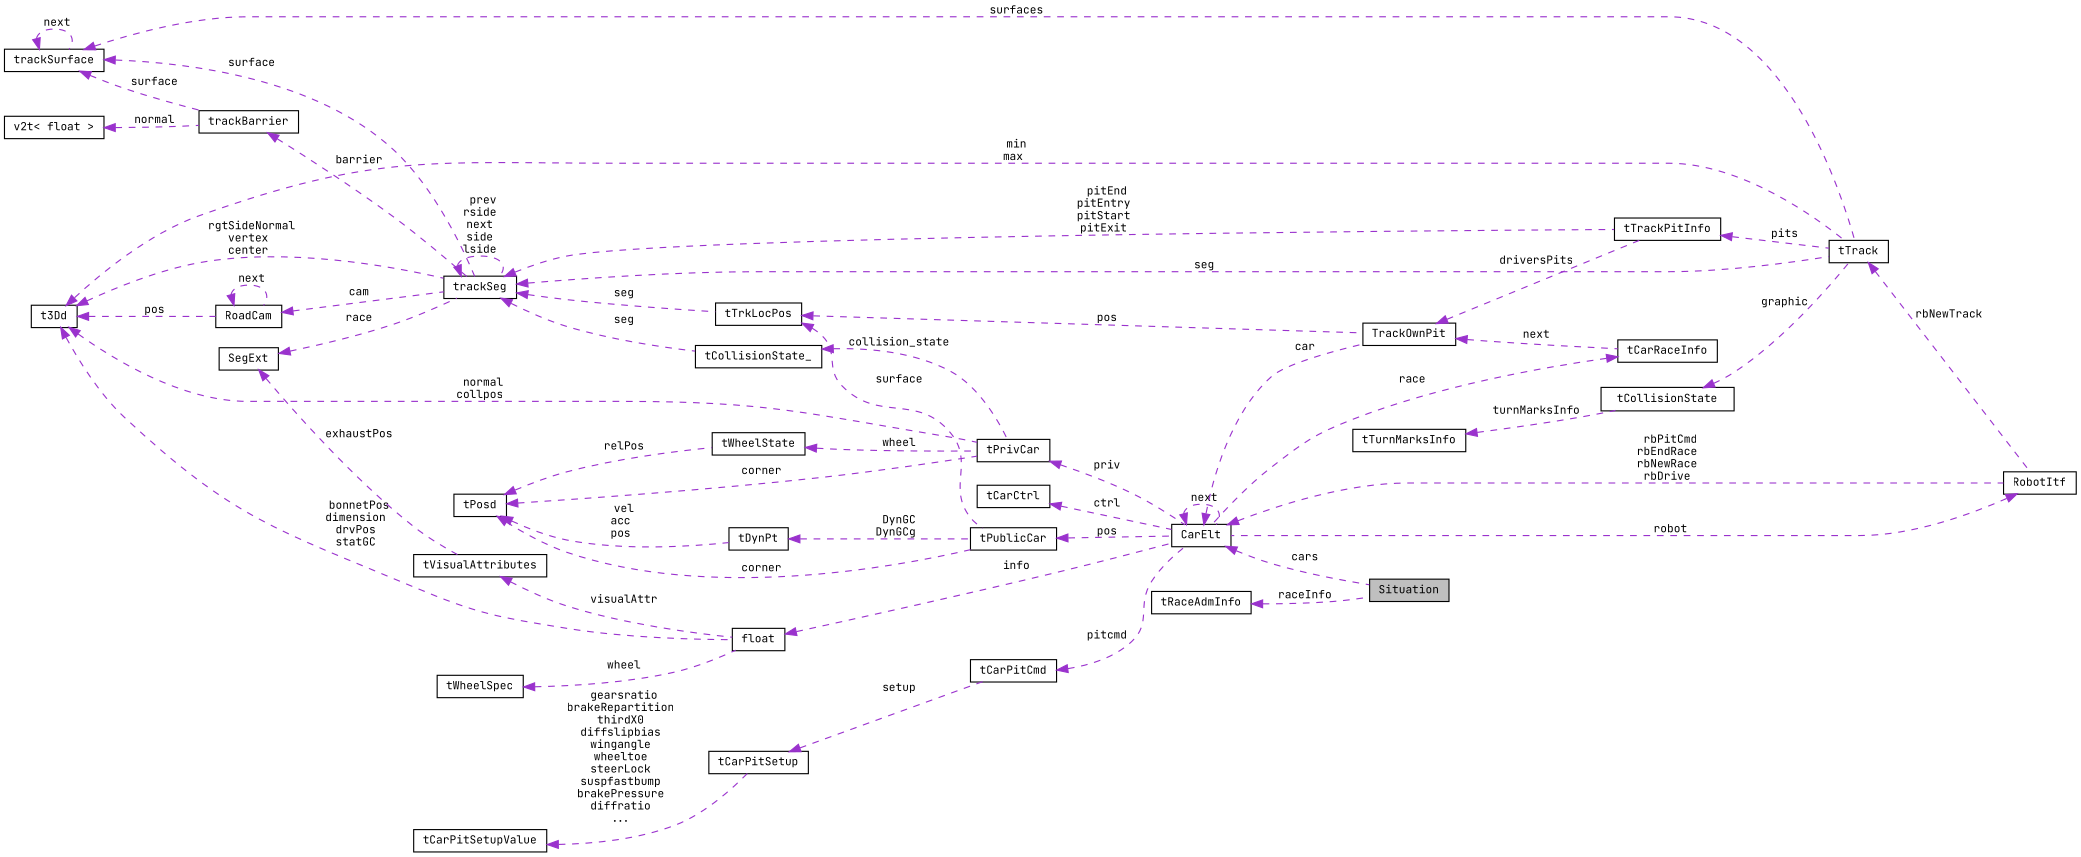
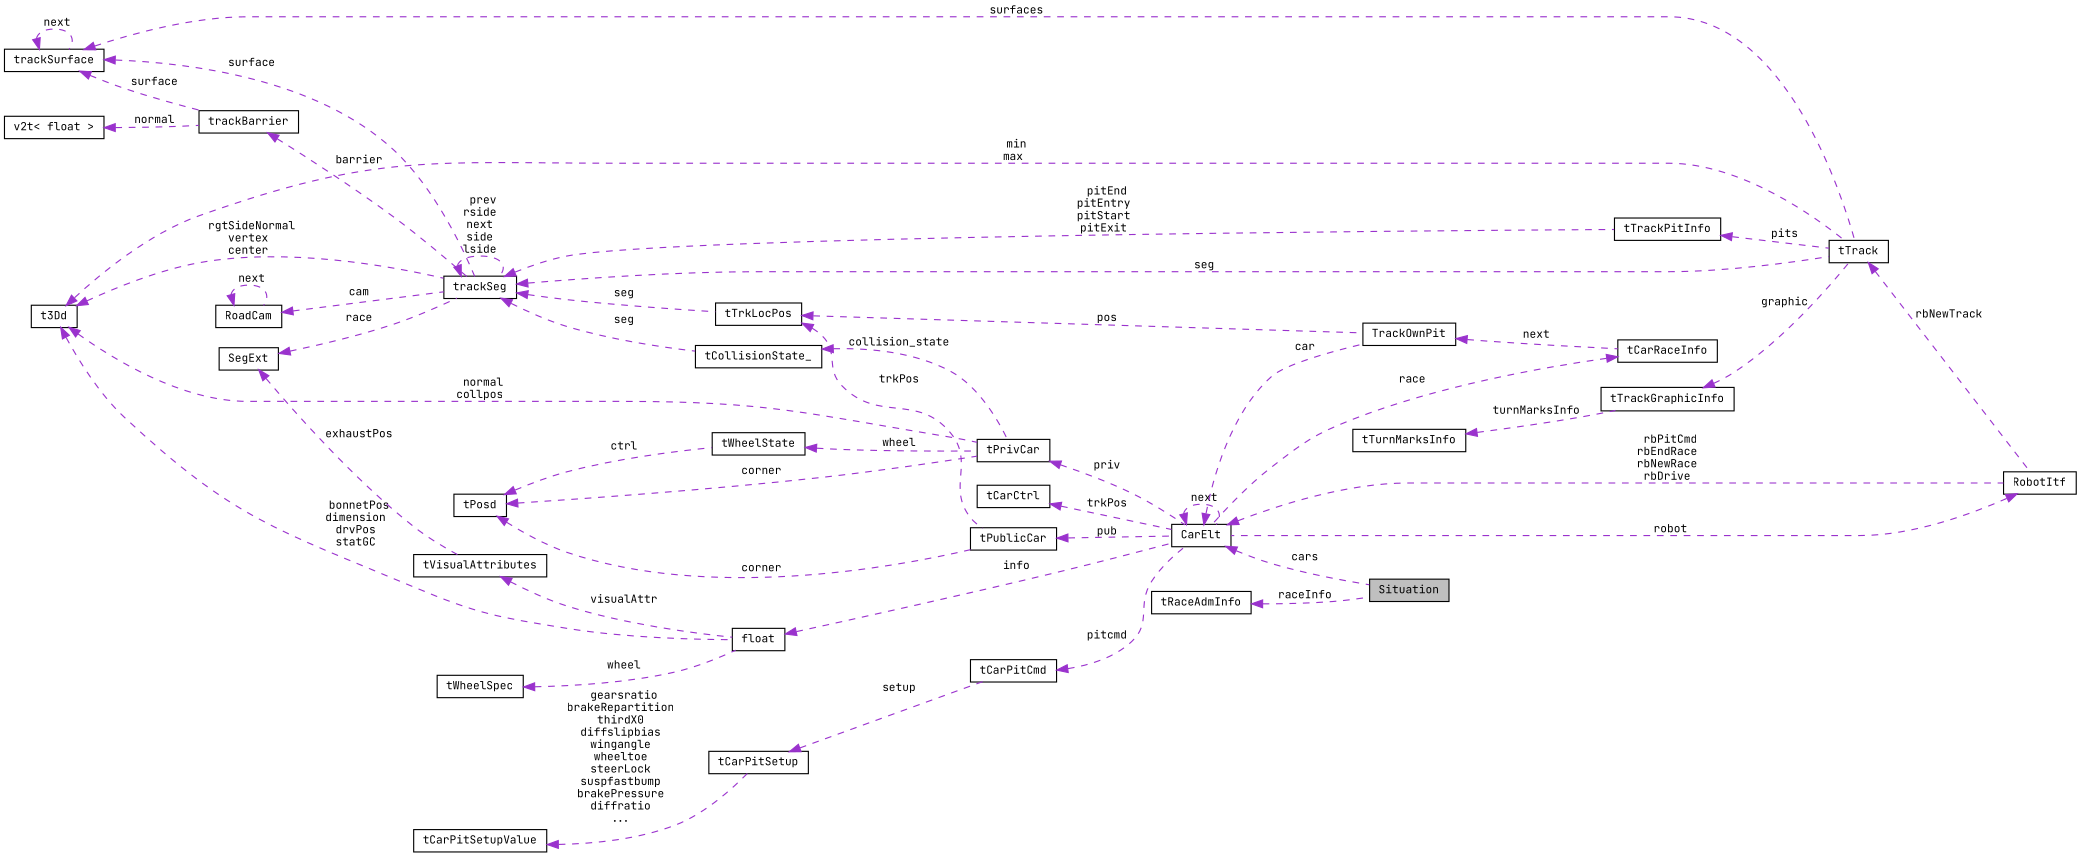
(1544, 280) -> none
(152, 316) -> none
(896, 380) -> (896, 380)
(1668, 399) -> (1668, 399)
(621, 447) -> (621, 447)
(1104, 504) -> (1104, 504)
(1104, 532) -> (1104, 532)
(759, 539) -> none
